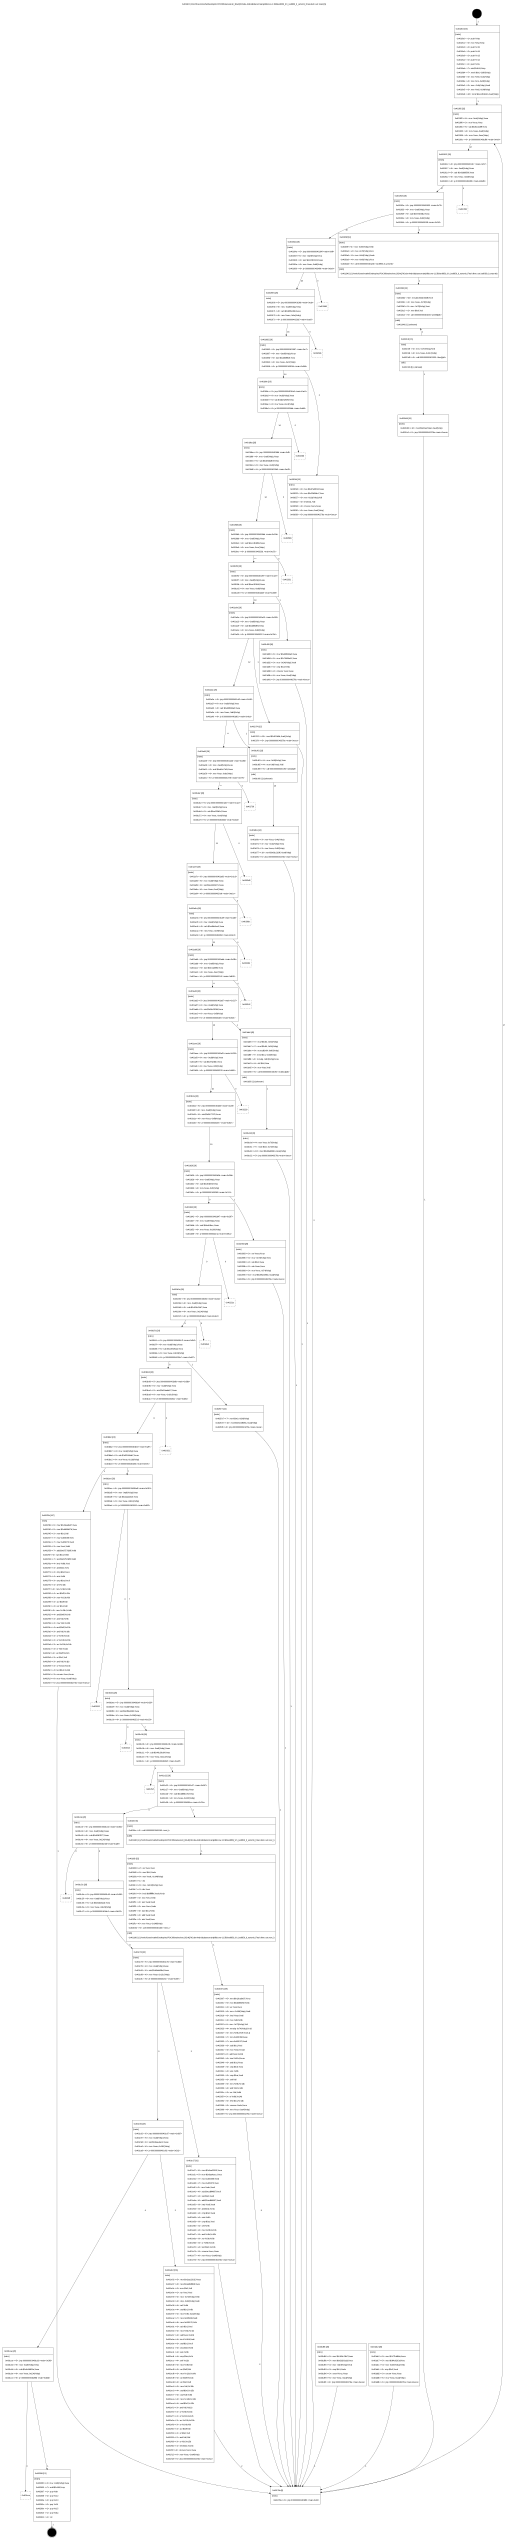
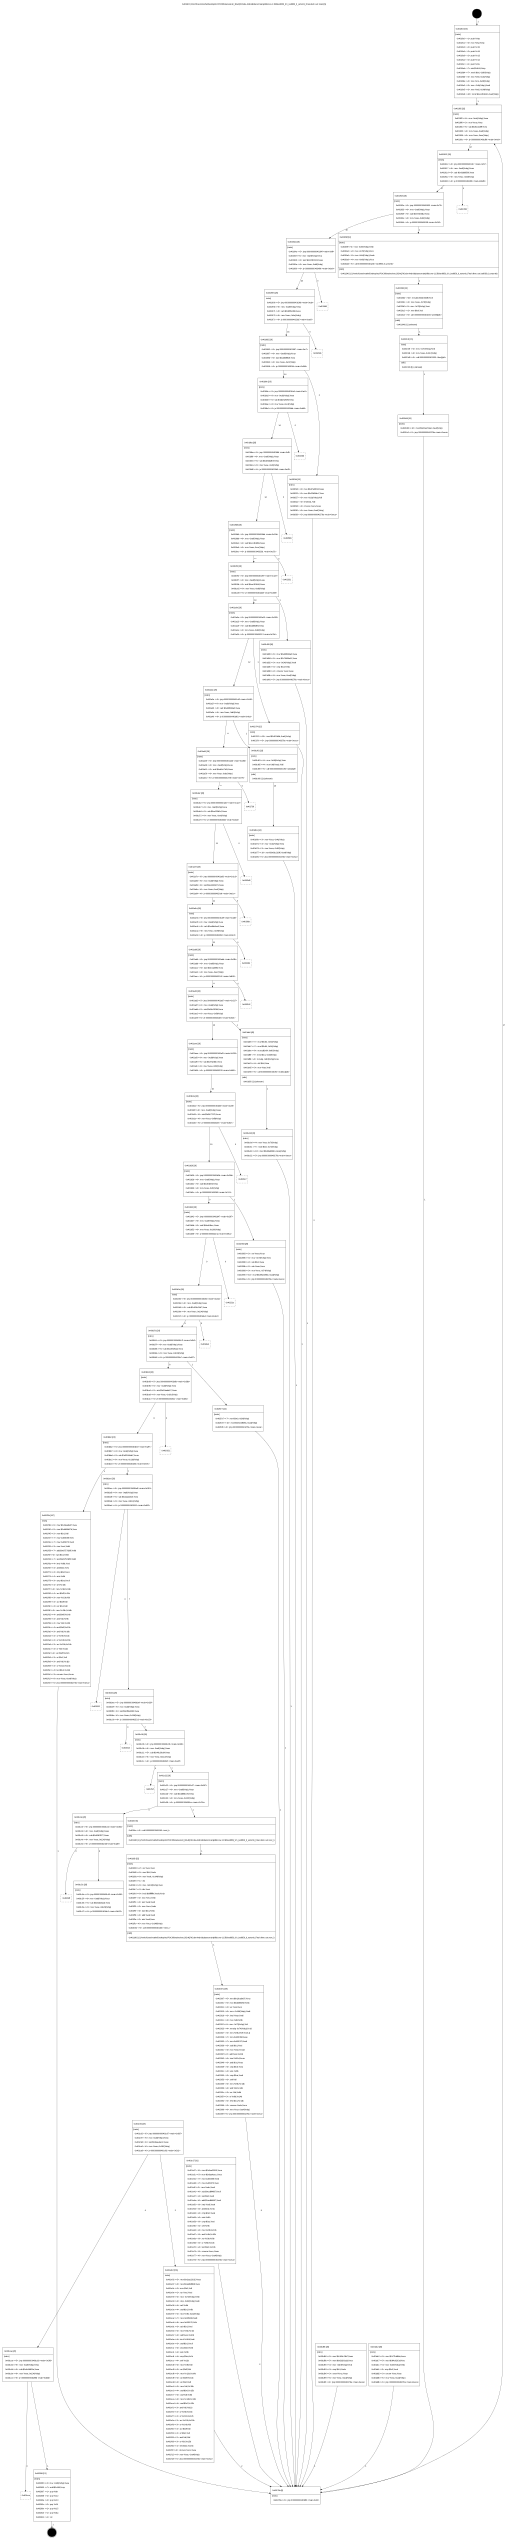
(421, 333) -> (418, 331)
none -> (213, 900)
(243, 1110) -> none
none -> (242, 1179)
(158, 1966) -> none
